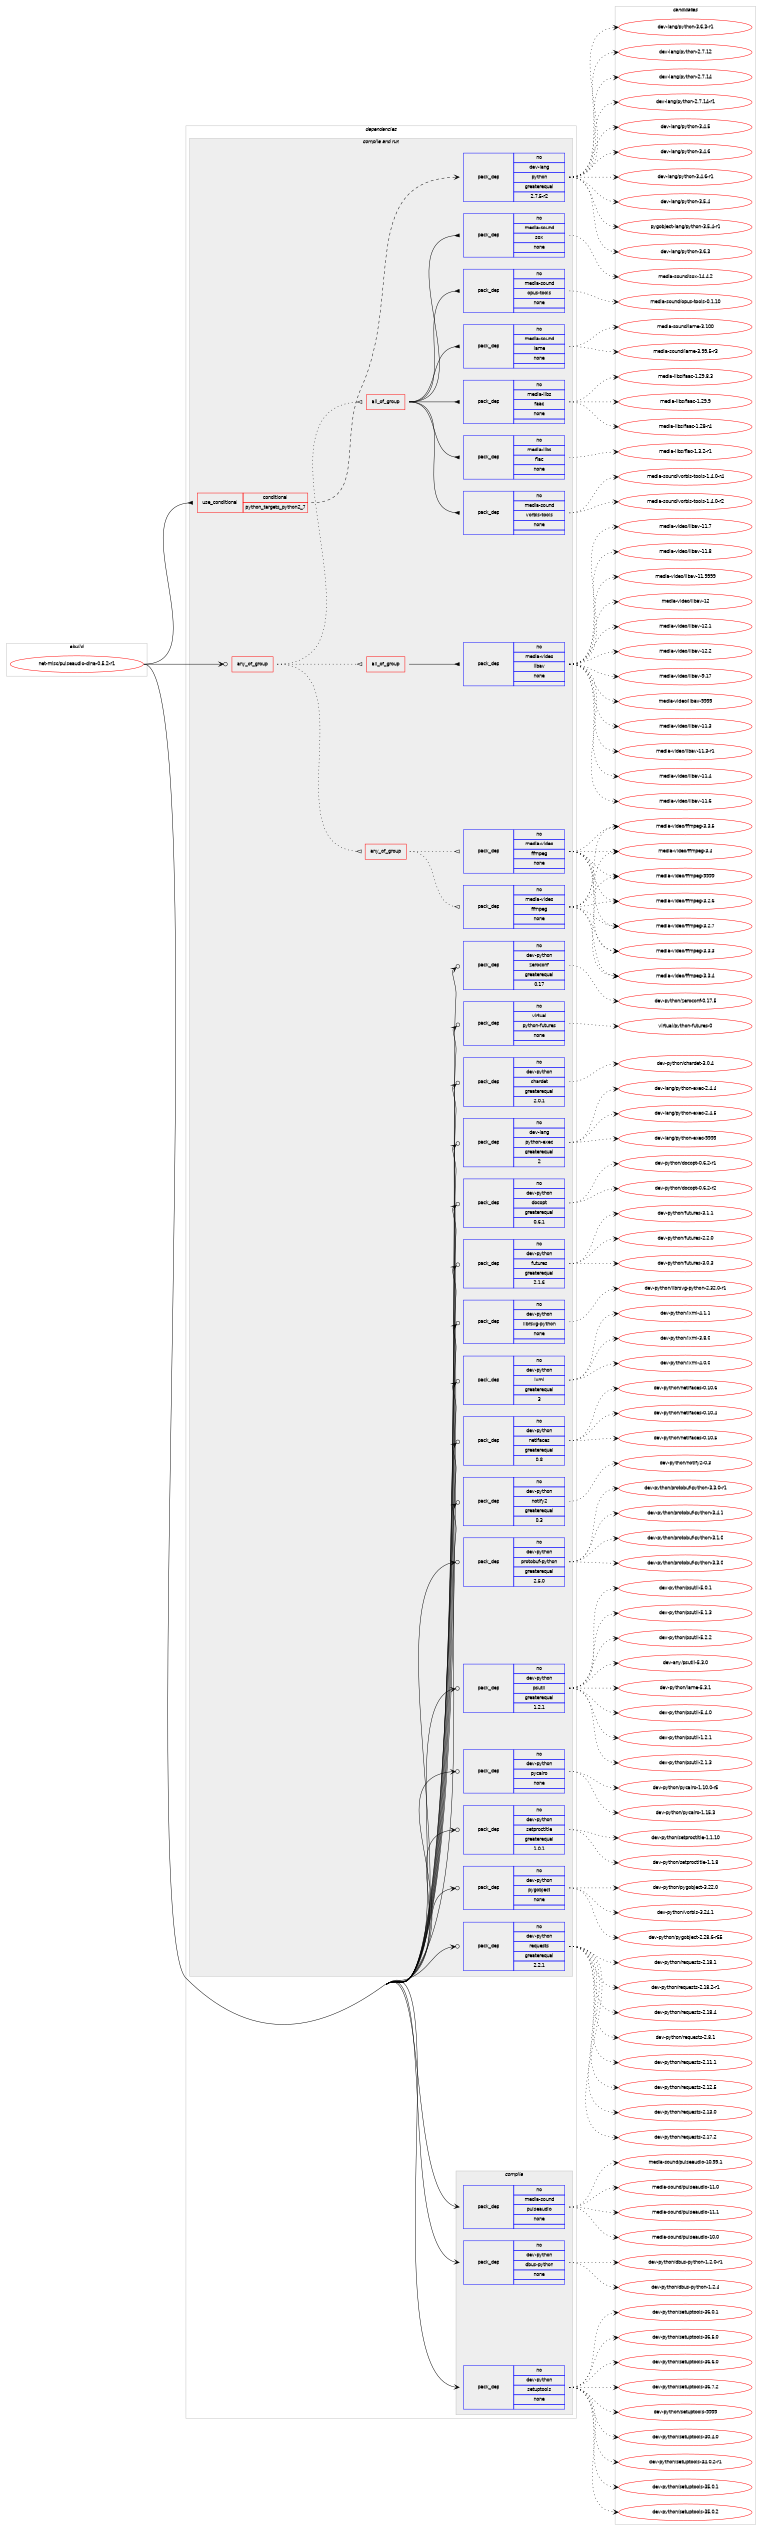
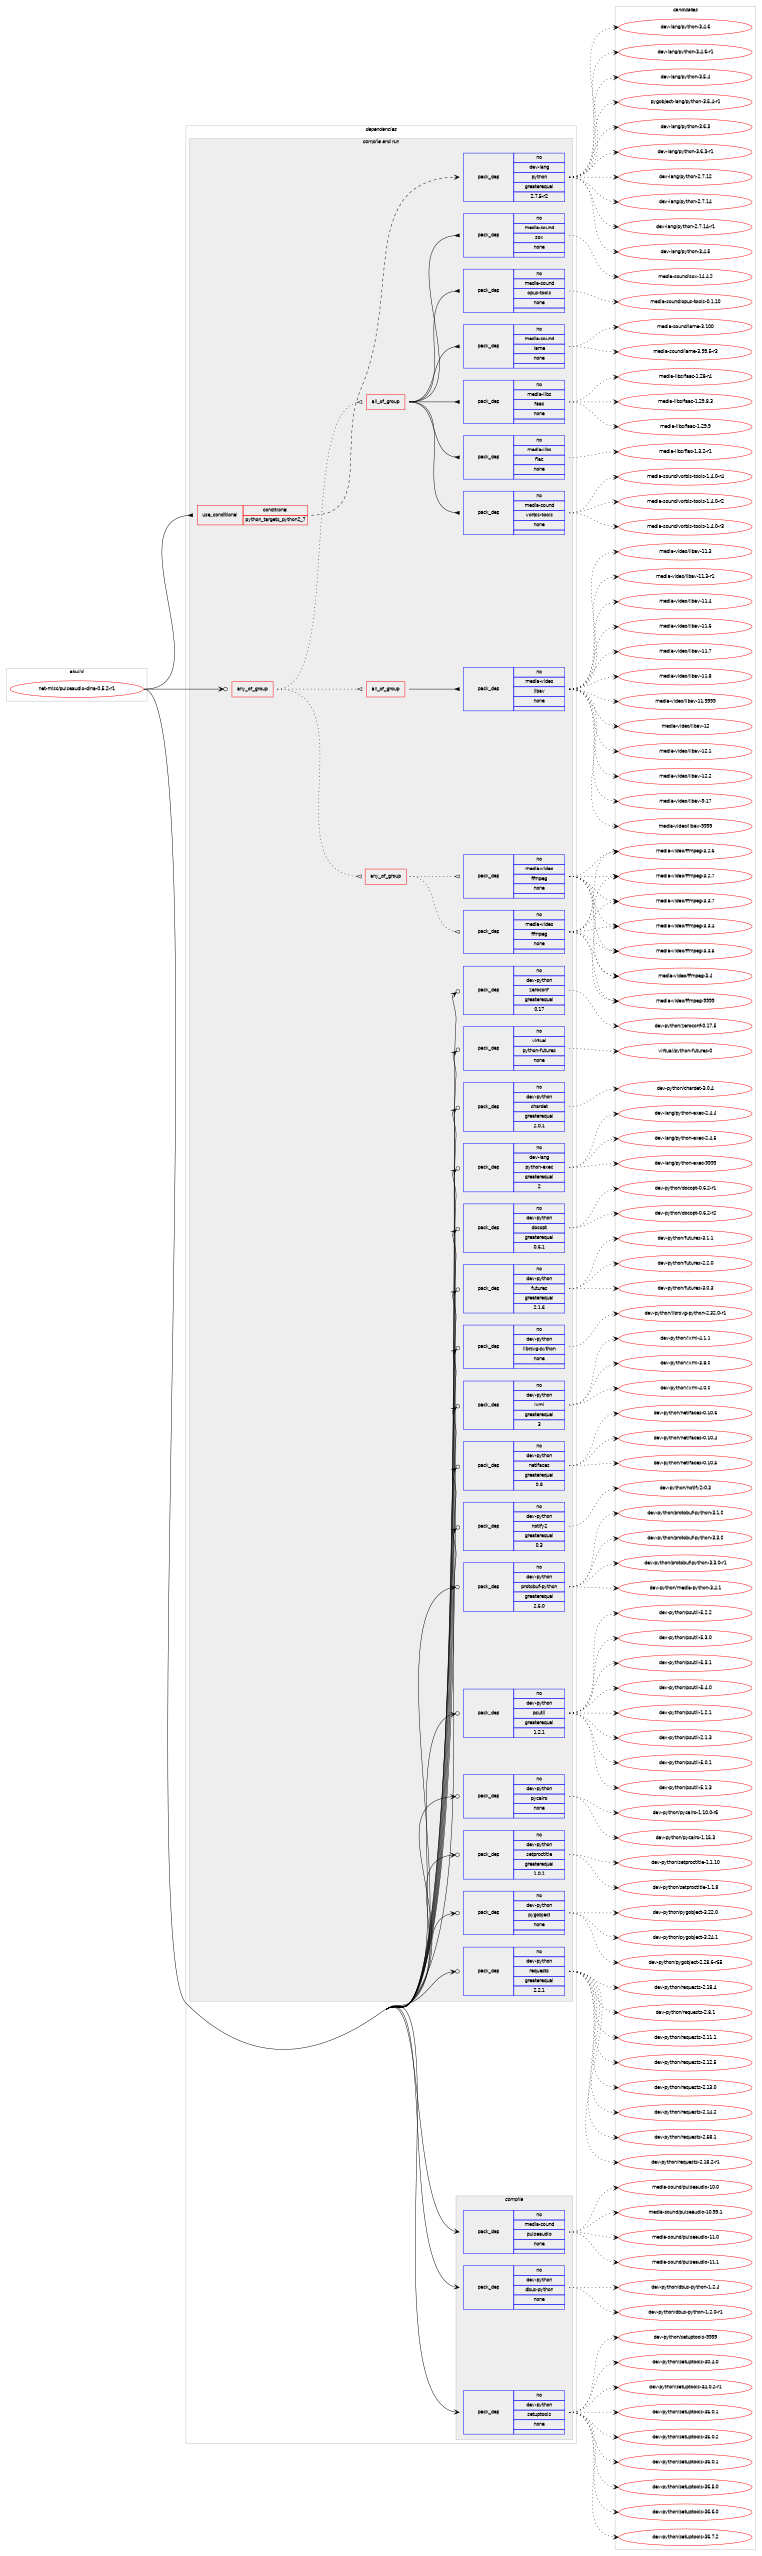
none -> (685, 527)
(685, 951) -> (685, 901)
(685, 1513) -> (685, 1588)
(685, 1663) -> (685, 1638)
(685, 1688) -> (685, 1663)
(685, 1913) -> (685, 1938)
(685, 1963) -> (685, 2138)
(685, 2138) -> (685, 2113)
